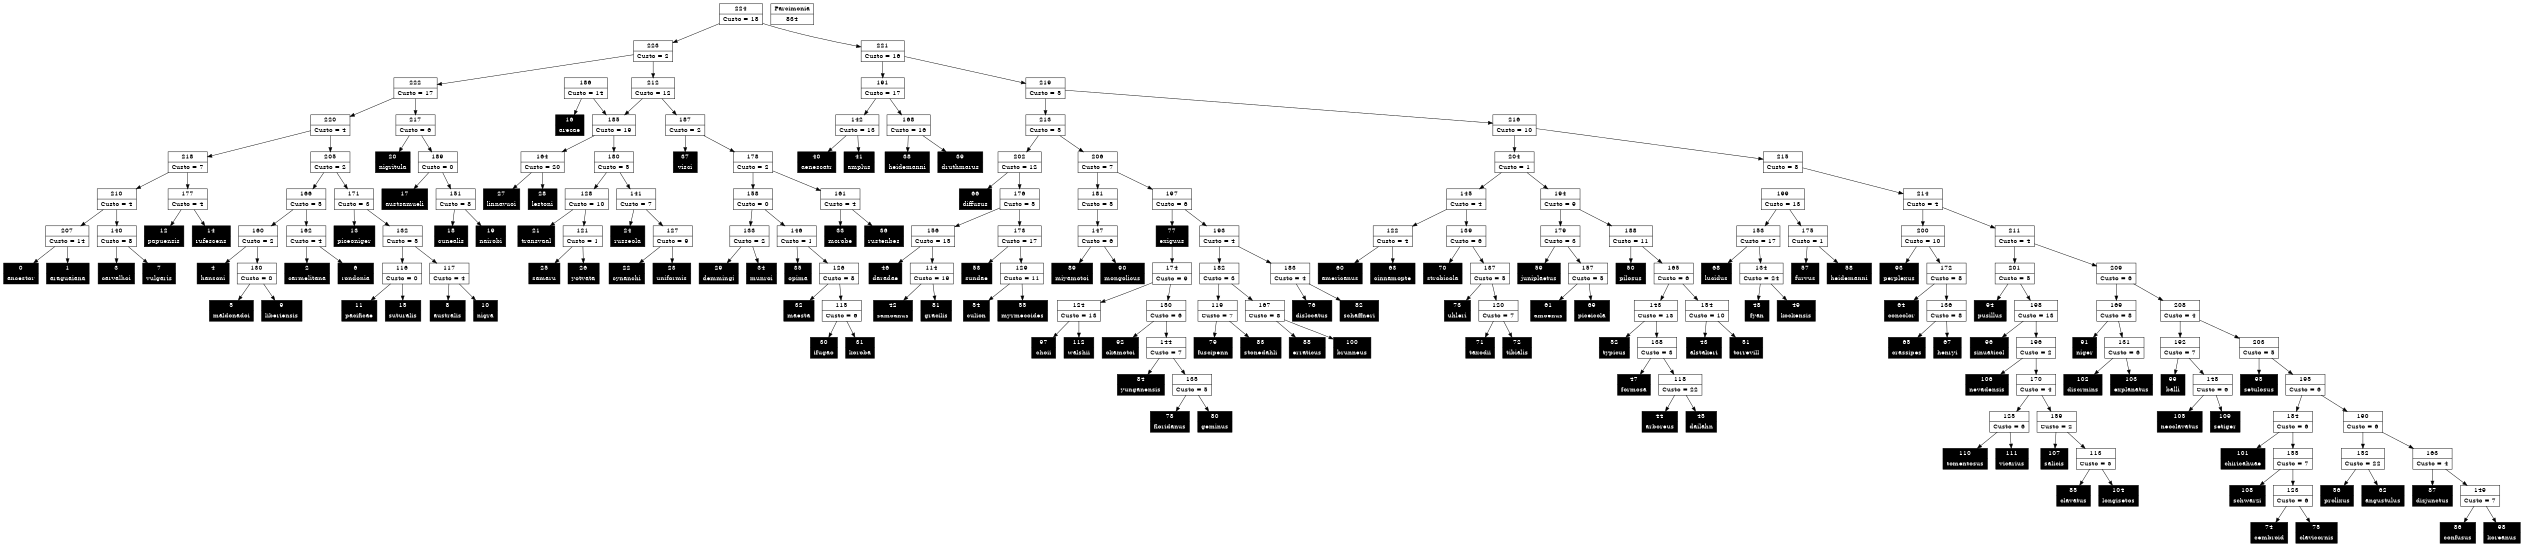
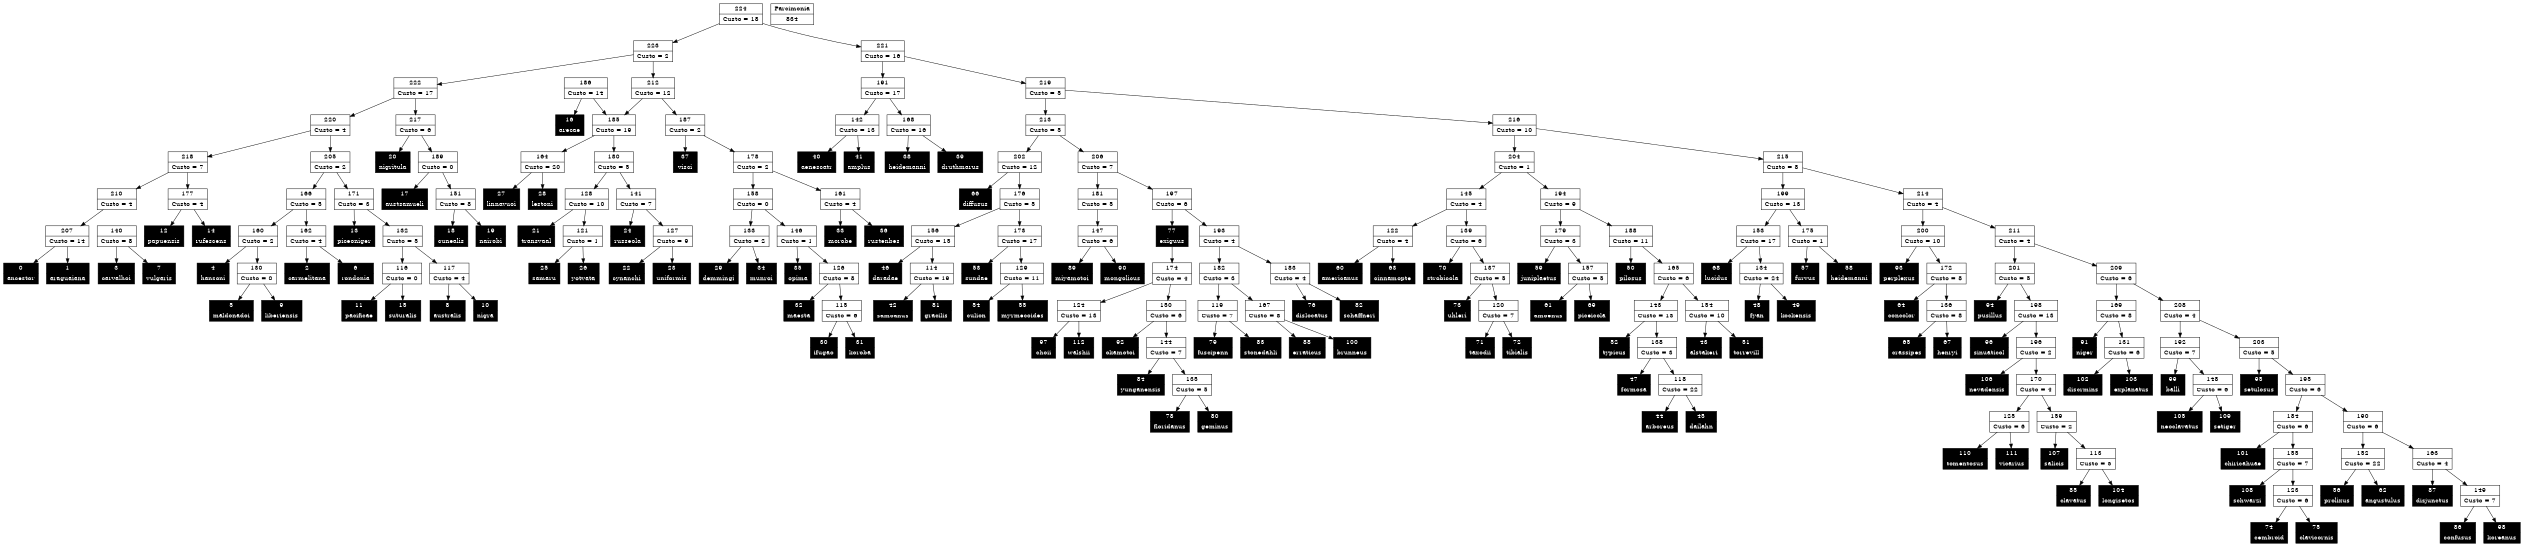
none -> (1783, 179)
(117, 216) -> none
(1172, 279) -> (1172, 279)
